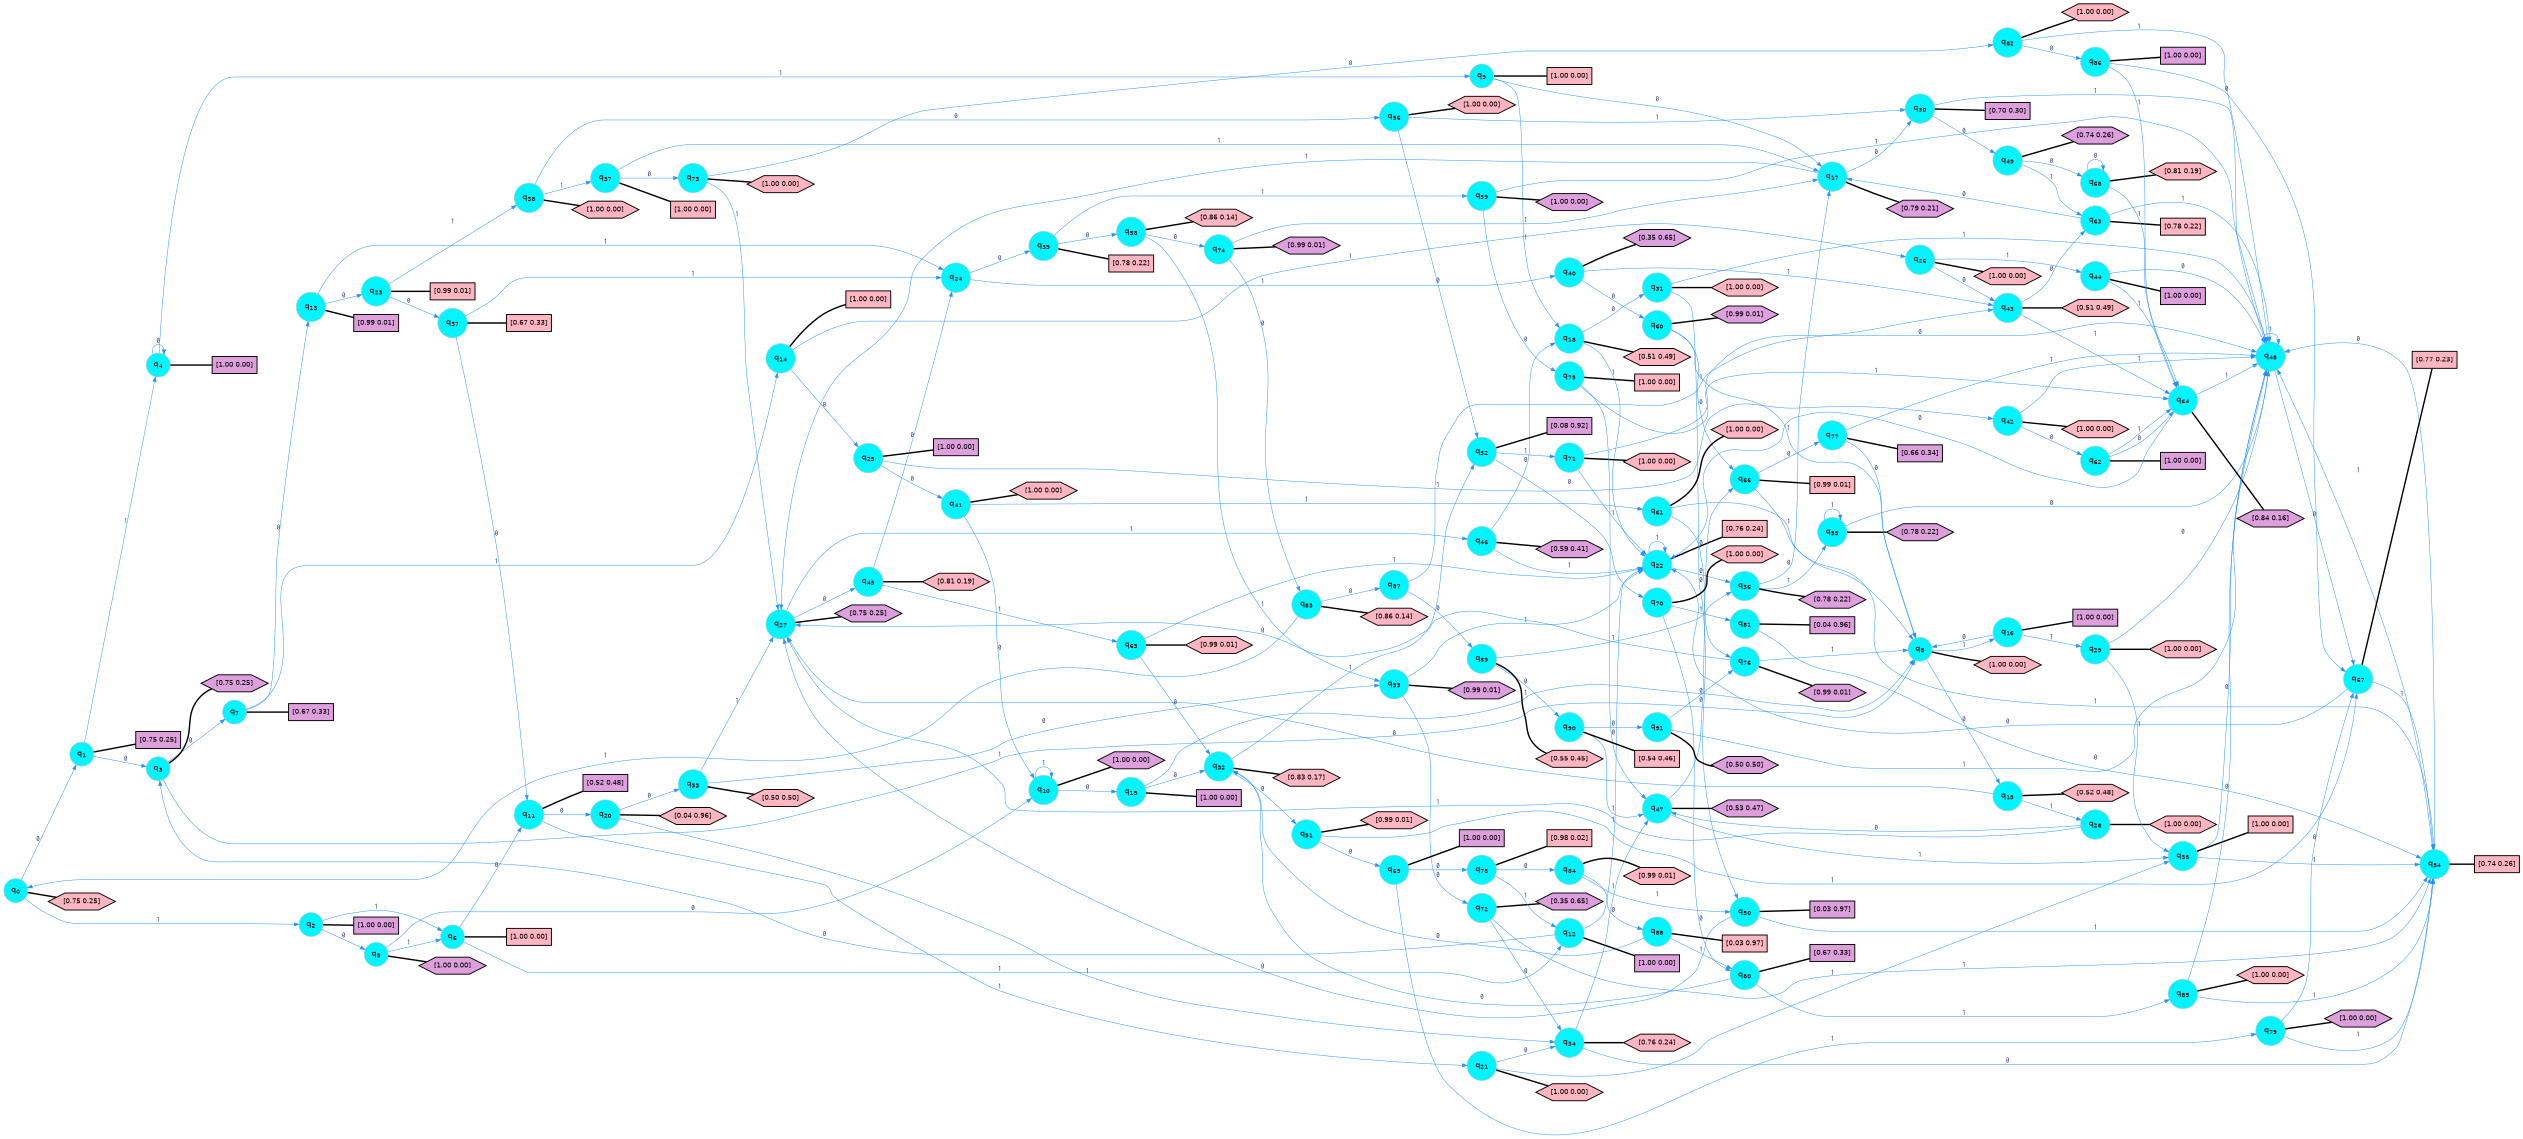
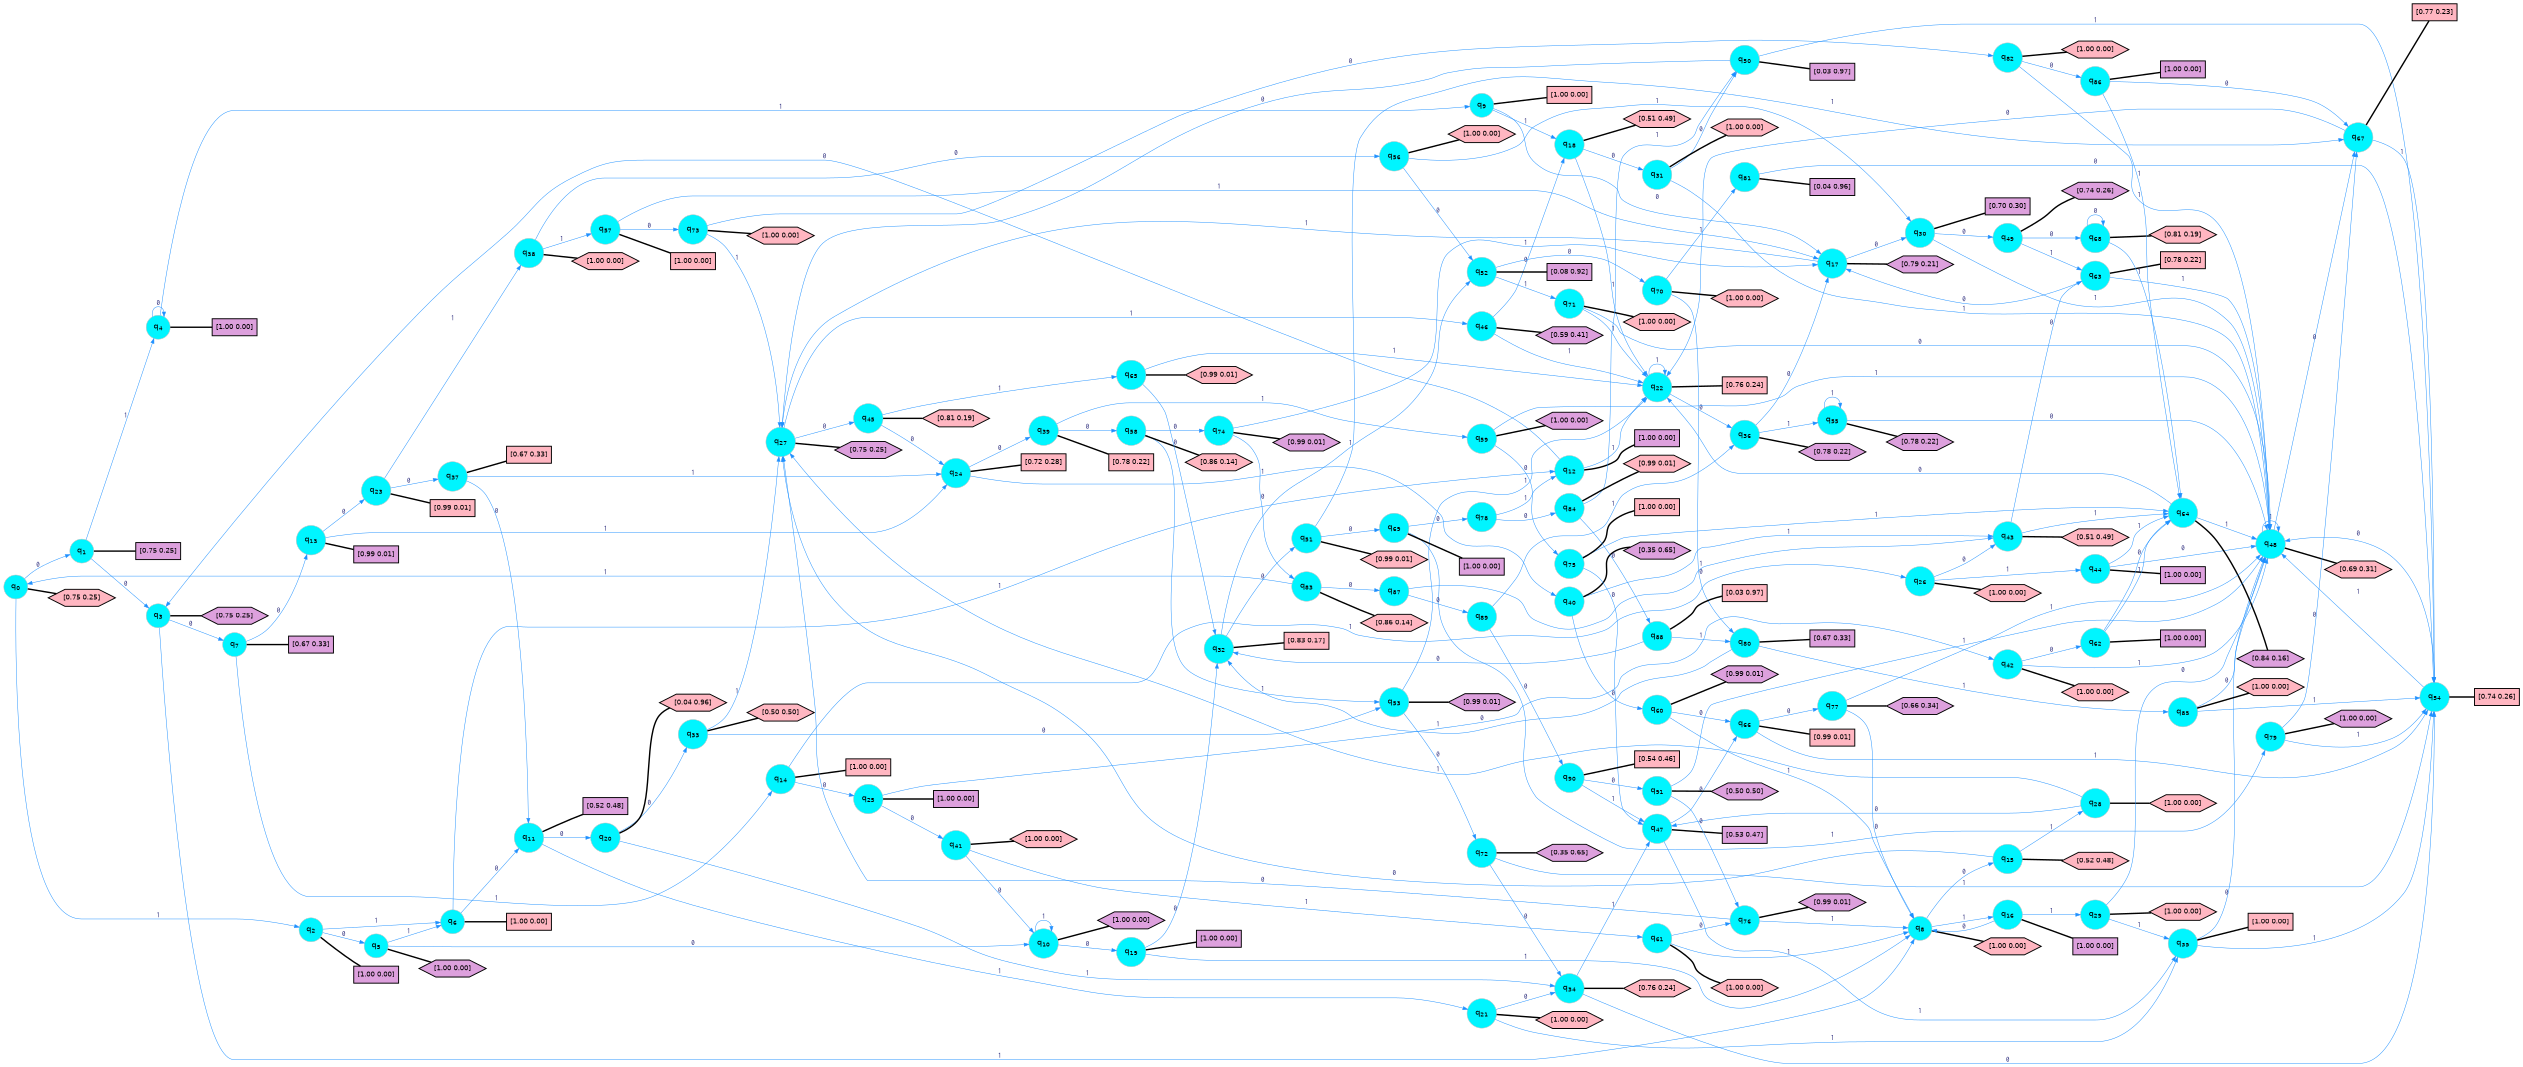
(1920, 453) -> (1920, 706)
none -> (1044, 462)
none -> (2358, 570)
(1569, 759) -> none
(1306, 778) -> (1306, 641)
(1745, 808) -> (1745, 835)
(1569, 838) -> none
